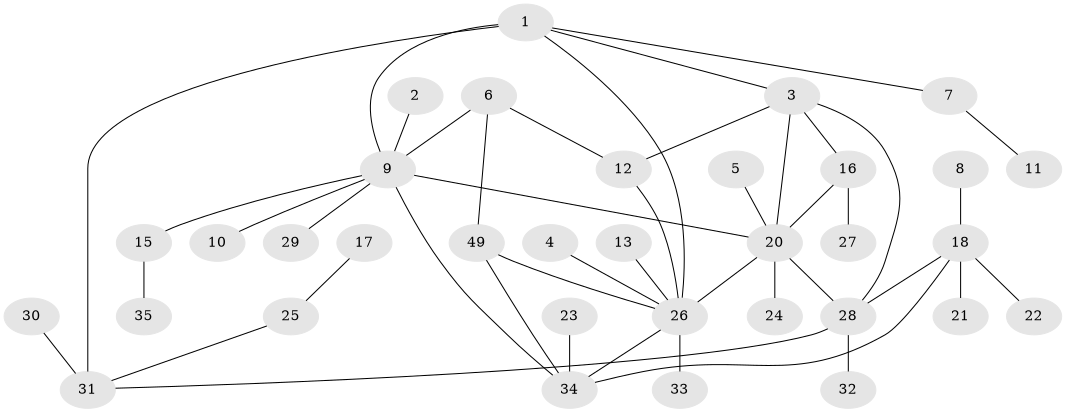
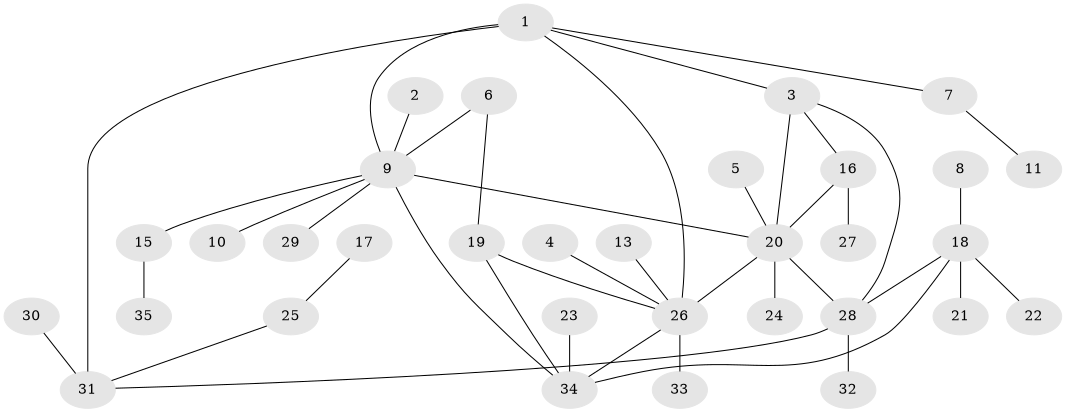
(624, 169) -> none
(477, 243) -> (477, 243)
